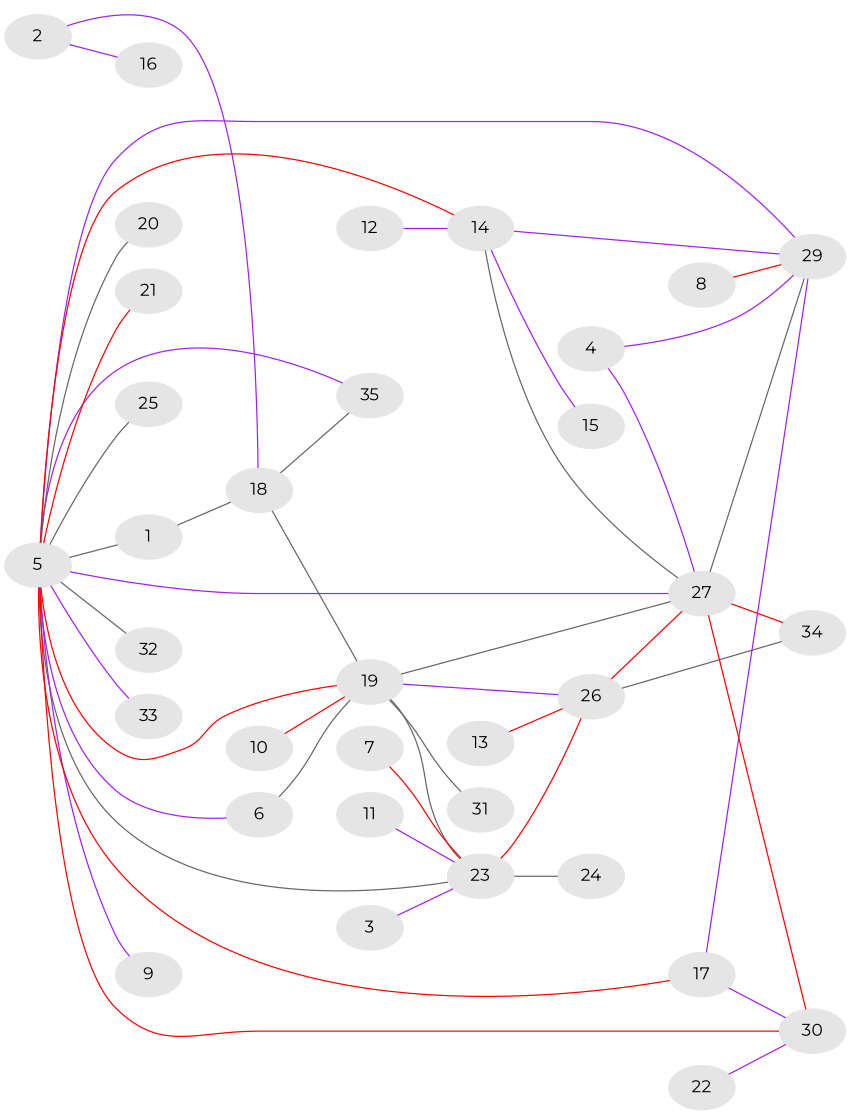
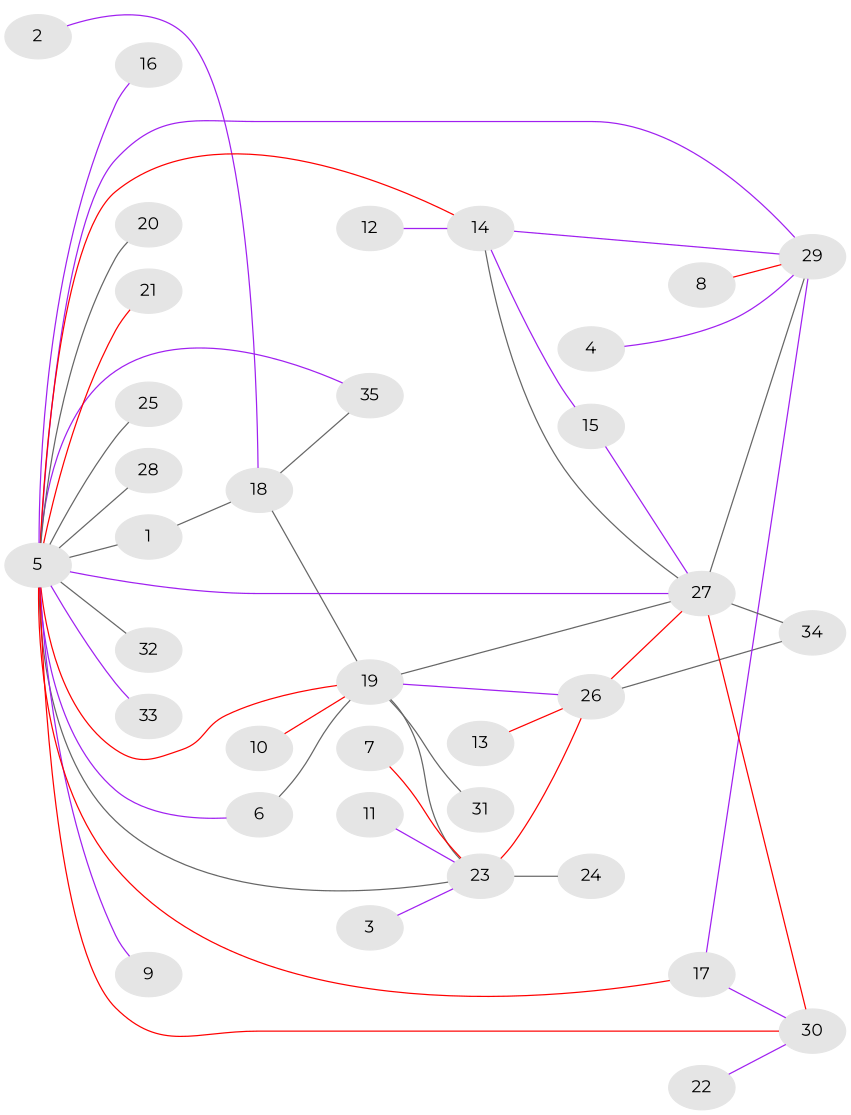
(93, 51) -> (58, 307)
(658, 467) -> (647, 510)
none -> (149, 471)
(750, 610) -> (750, 610)
